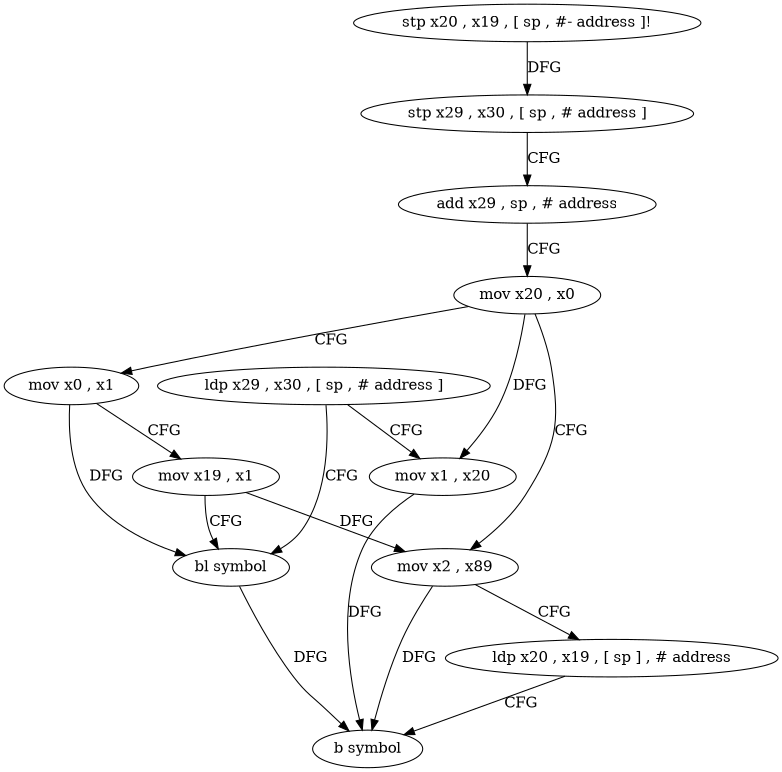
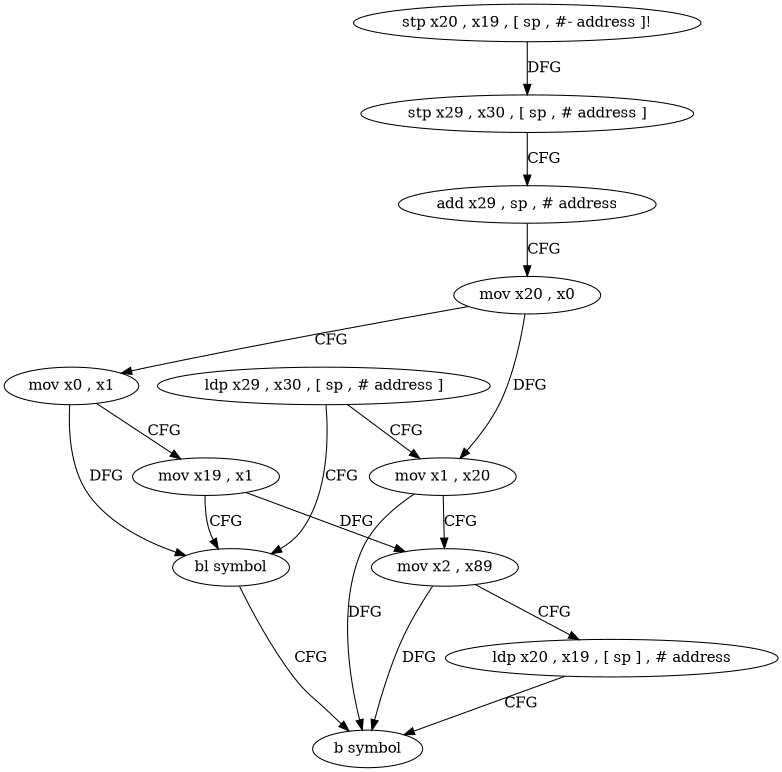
(552, 440) -> (444, 517)
(311, 658) -> (311, 658)
